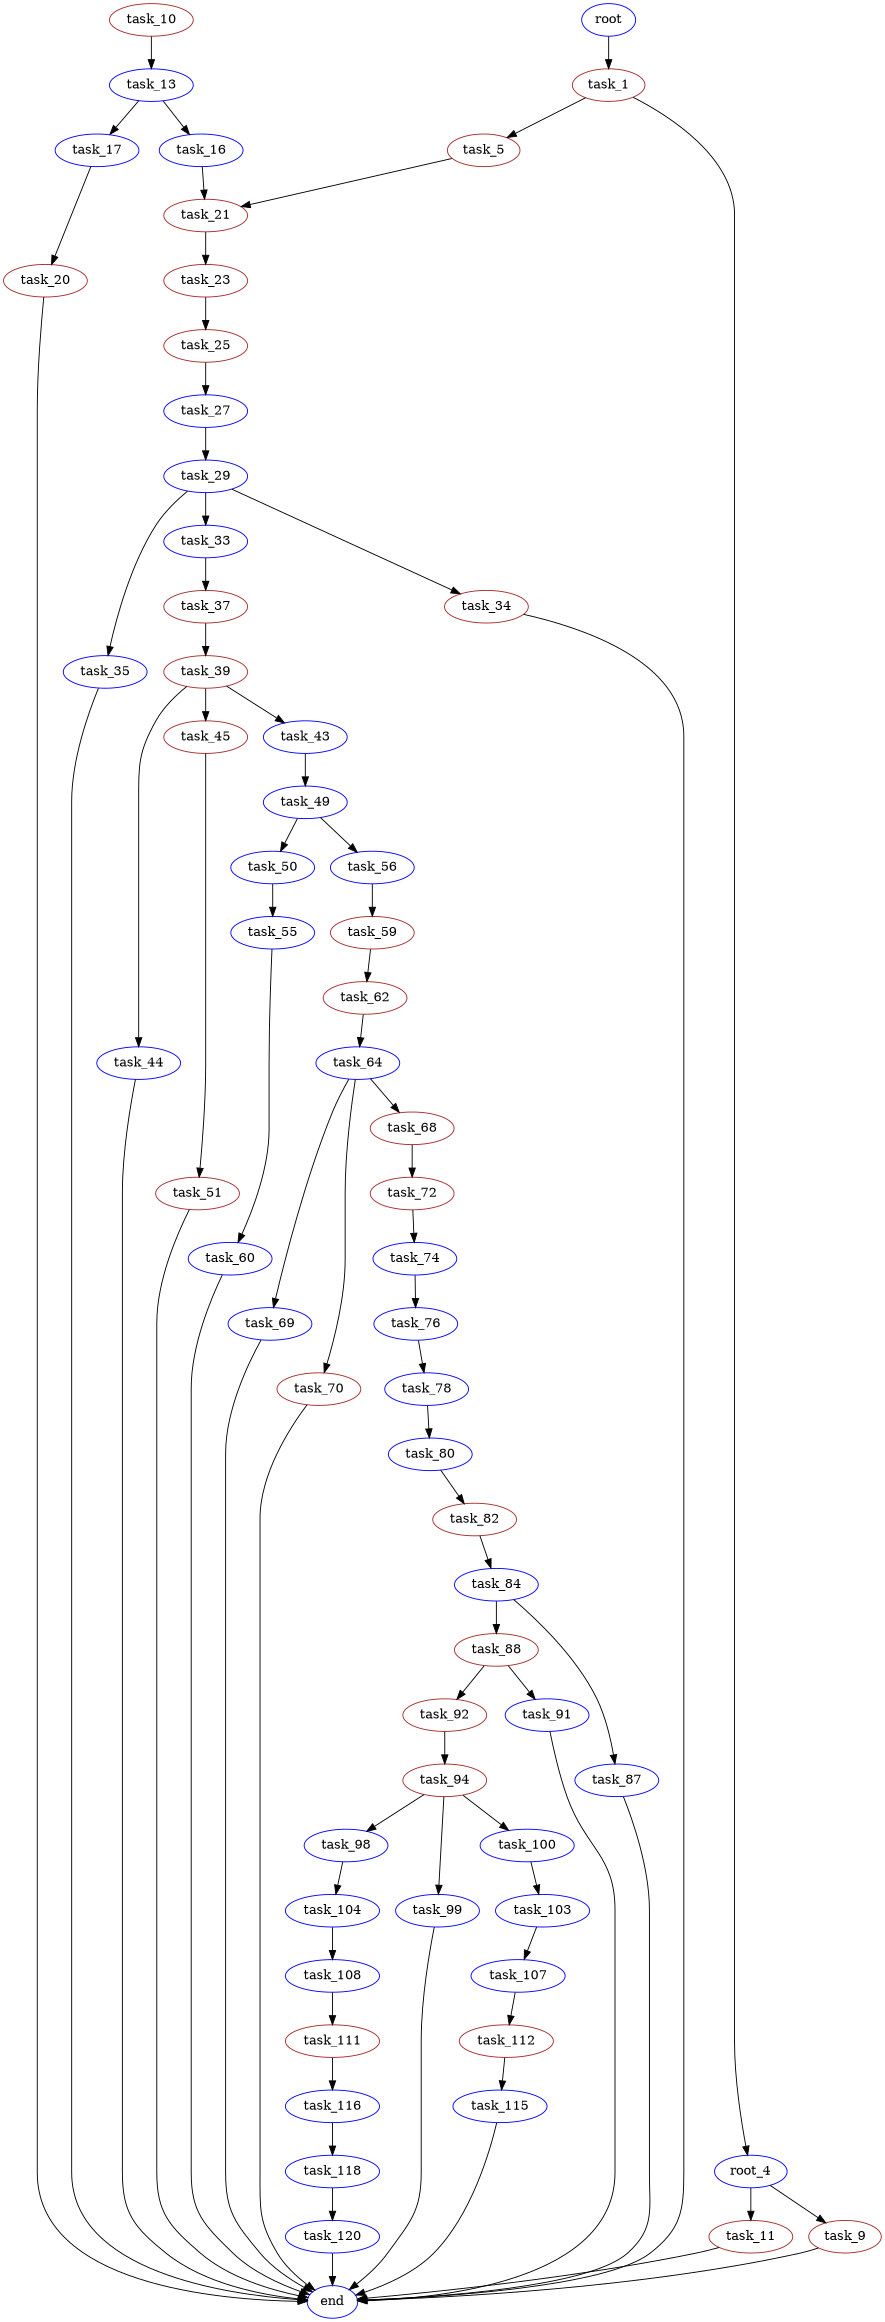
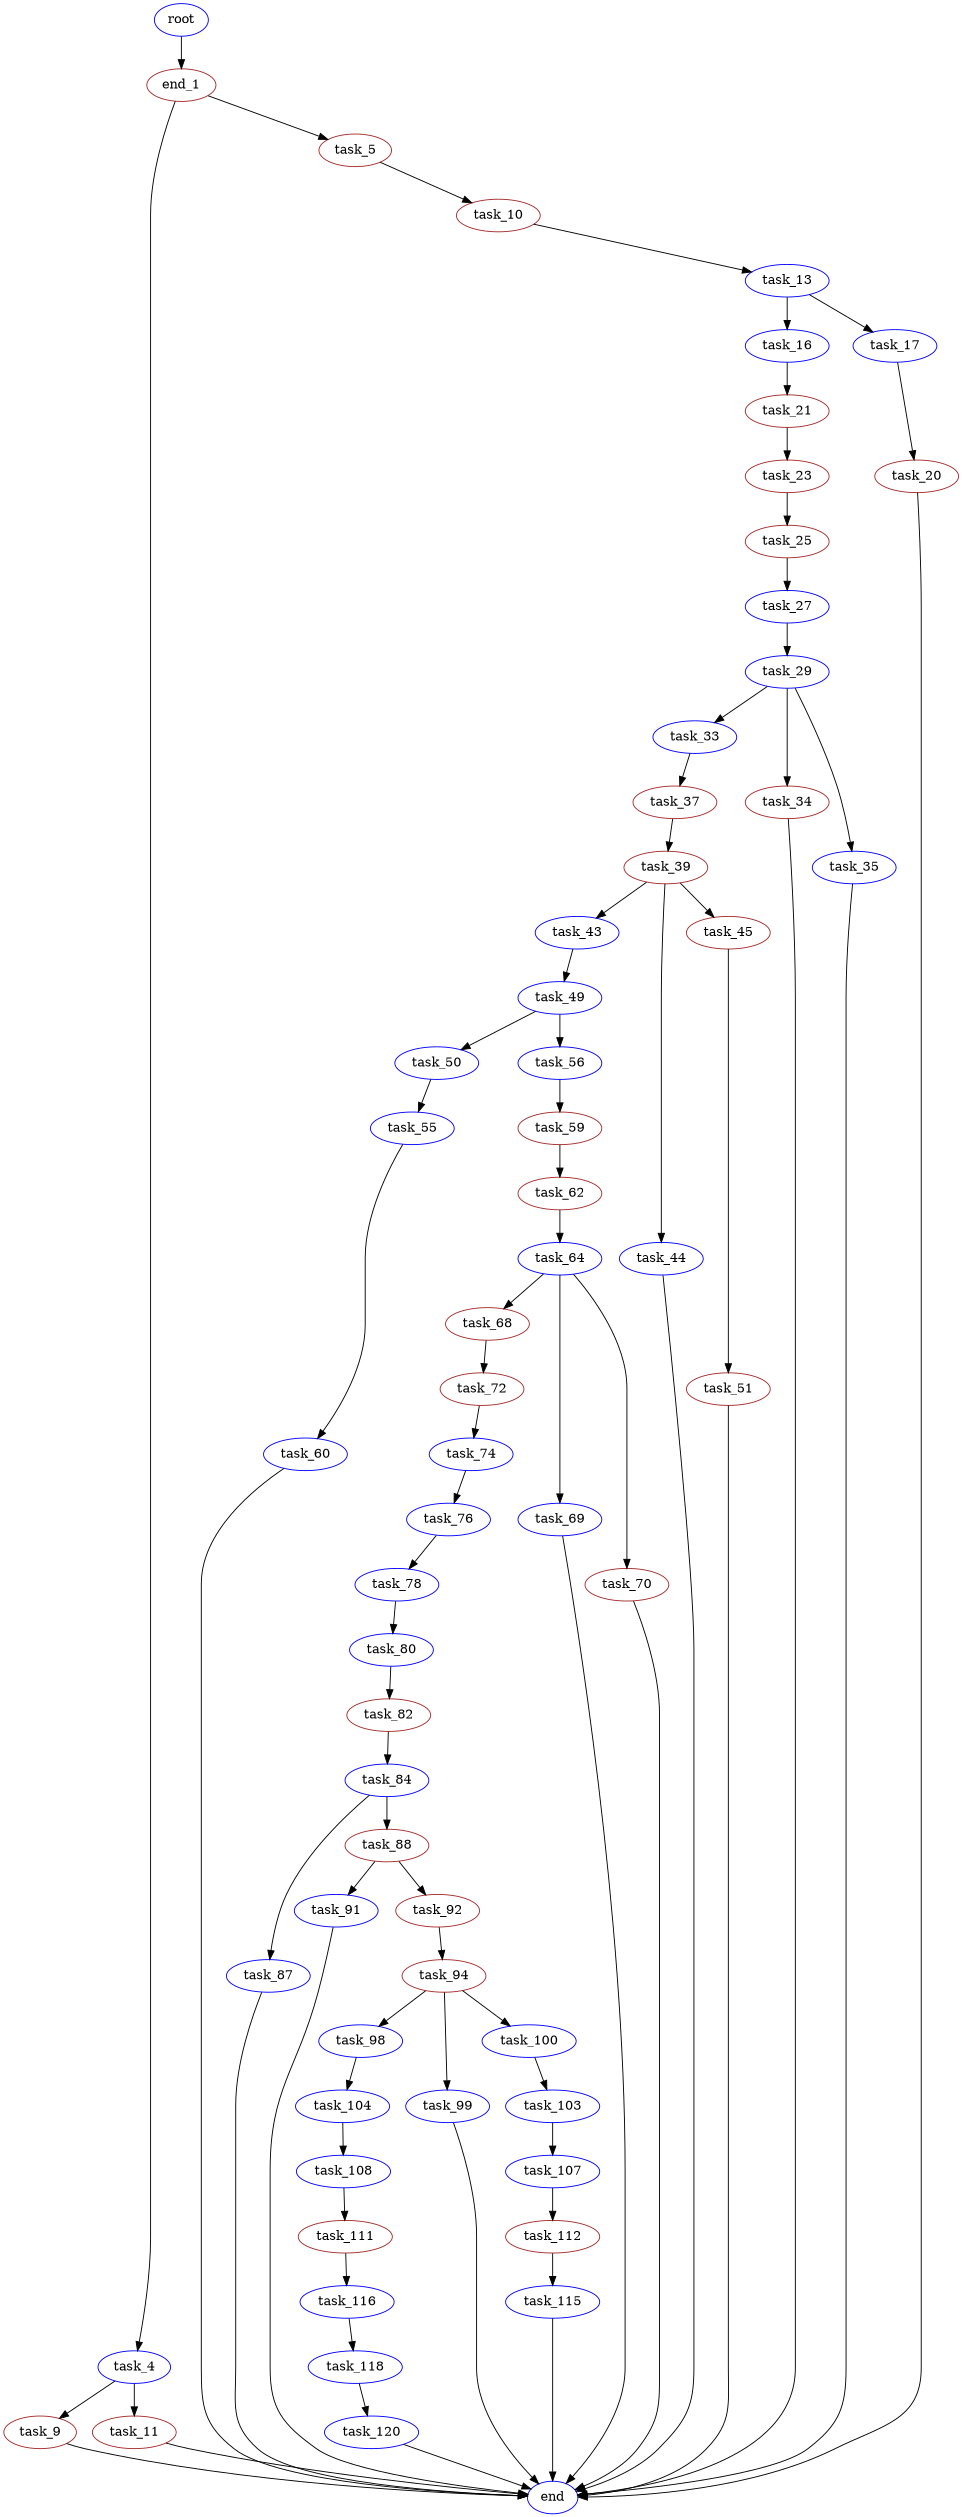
(609, 85) -> (181, 85)
(351, 181) -> (422, 181)
(751, 2172) -> (134, 2367)
